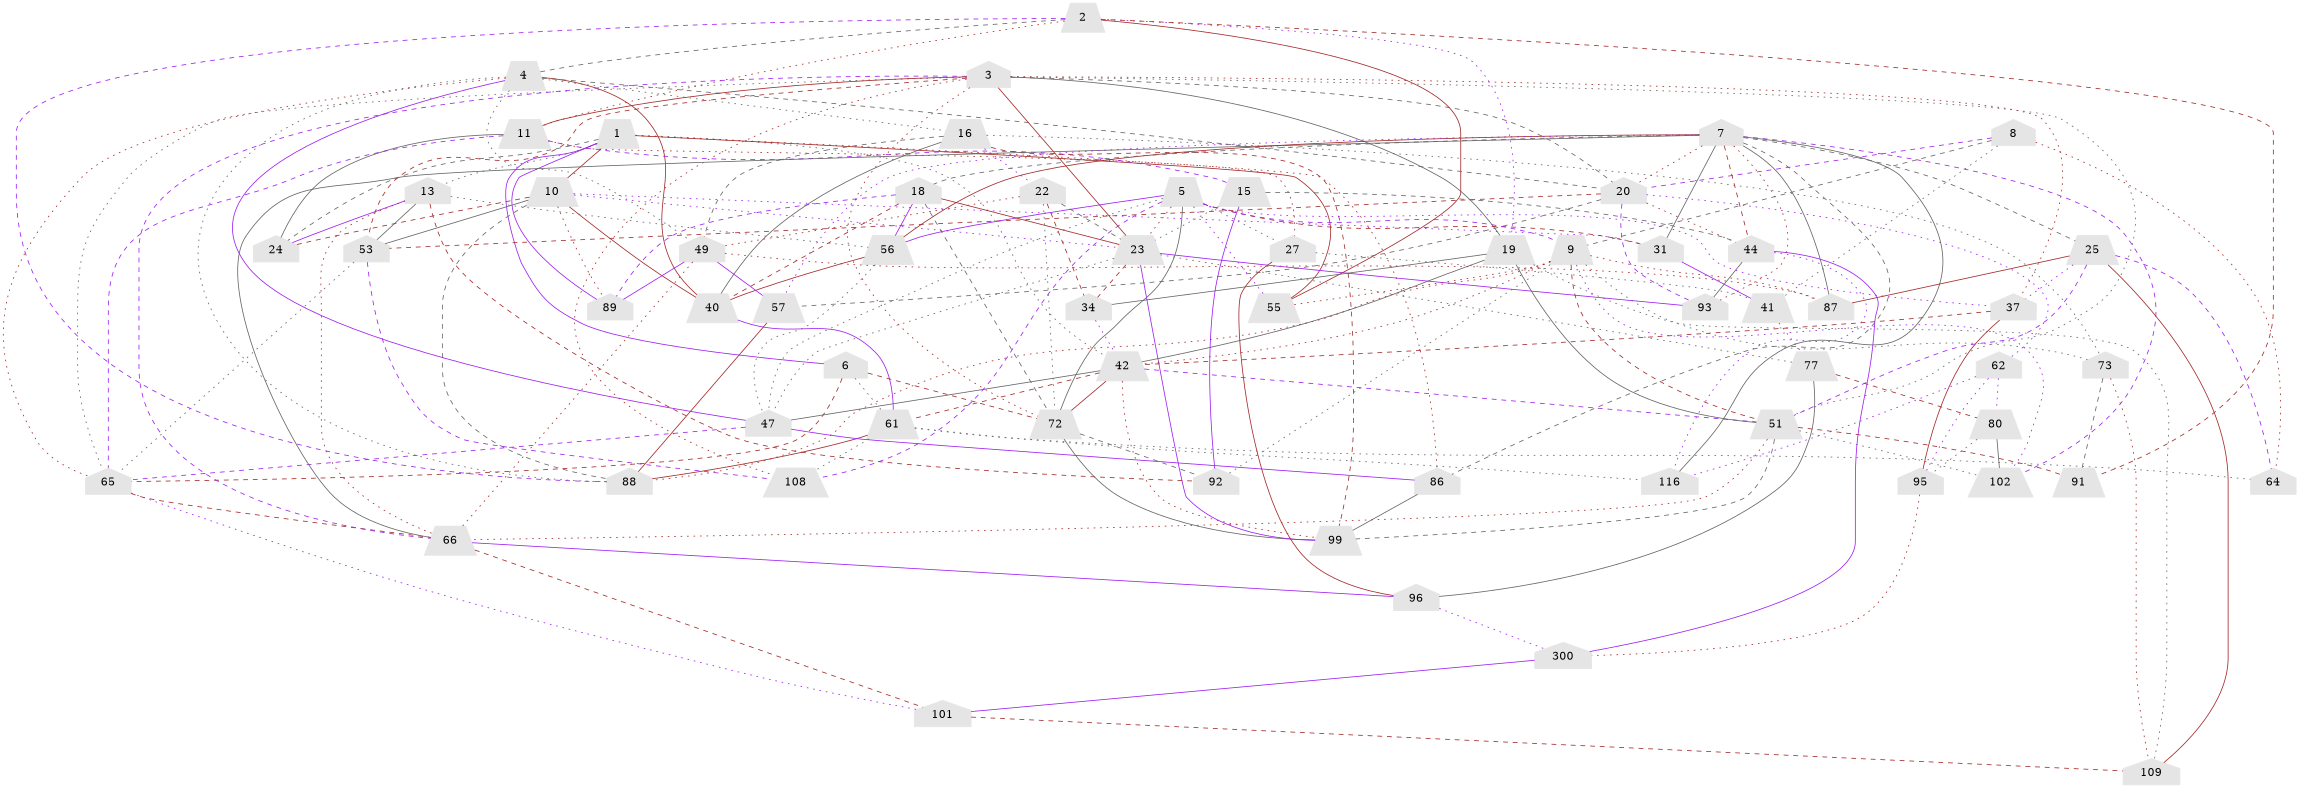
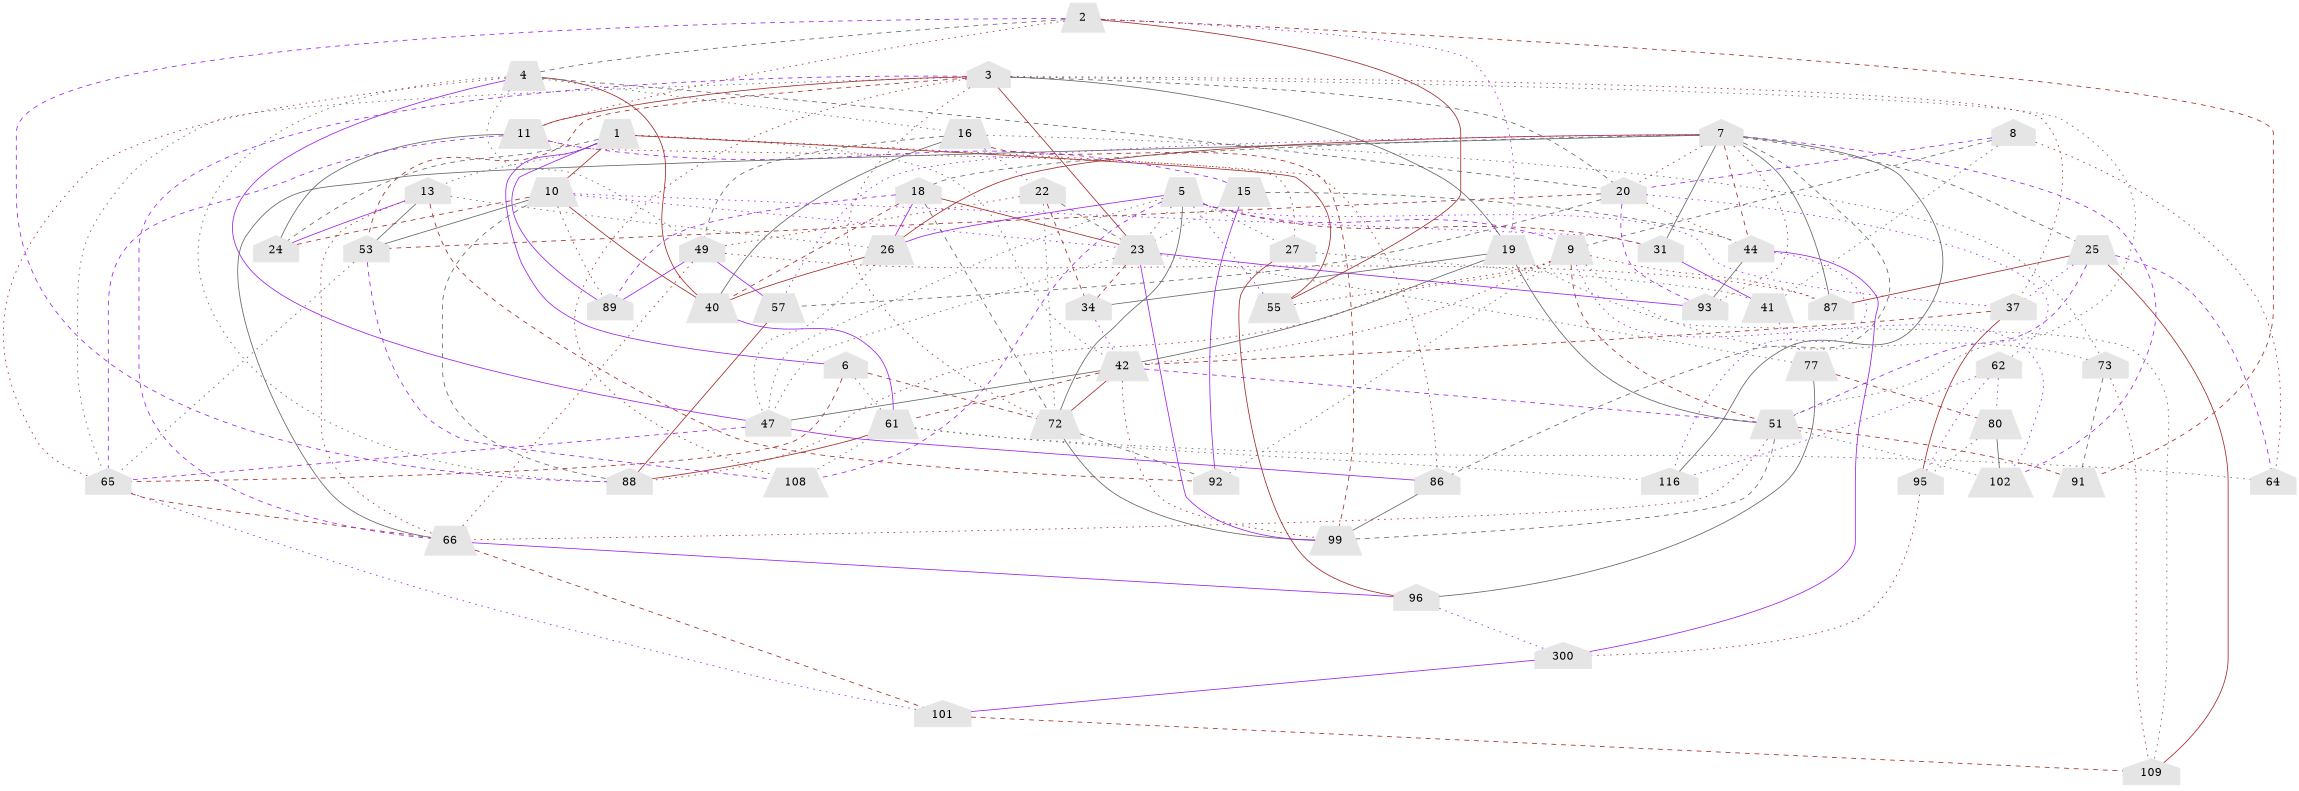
(888, 250) -> (888, 250)
